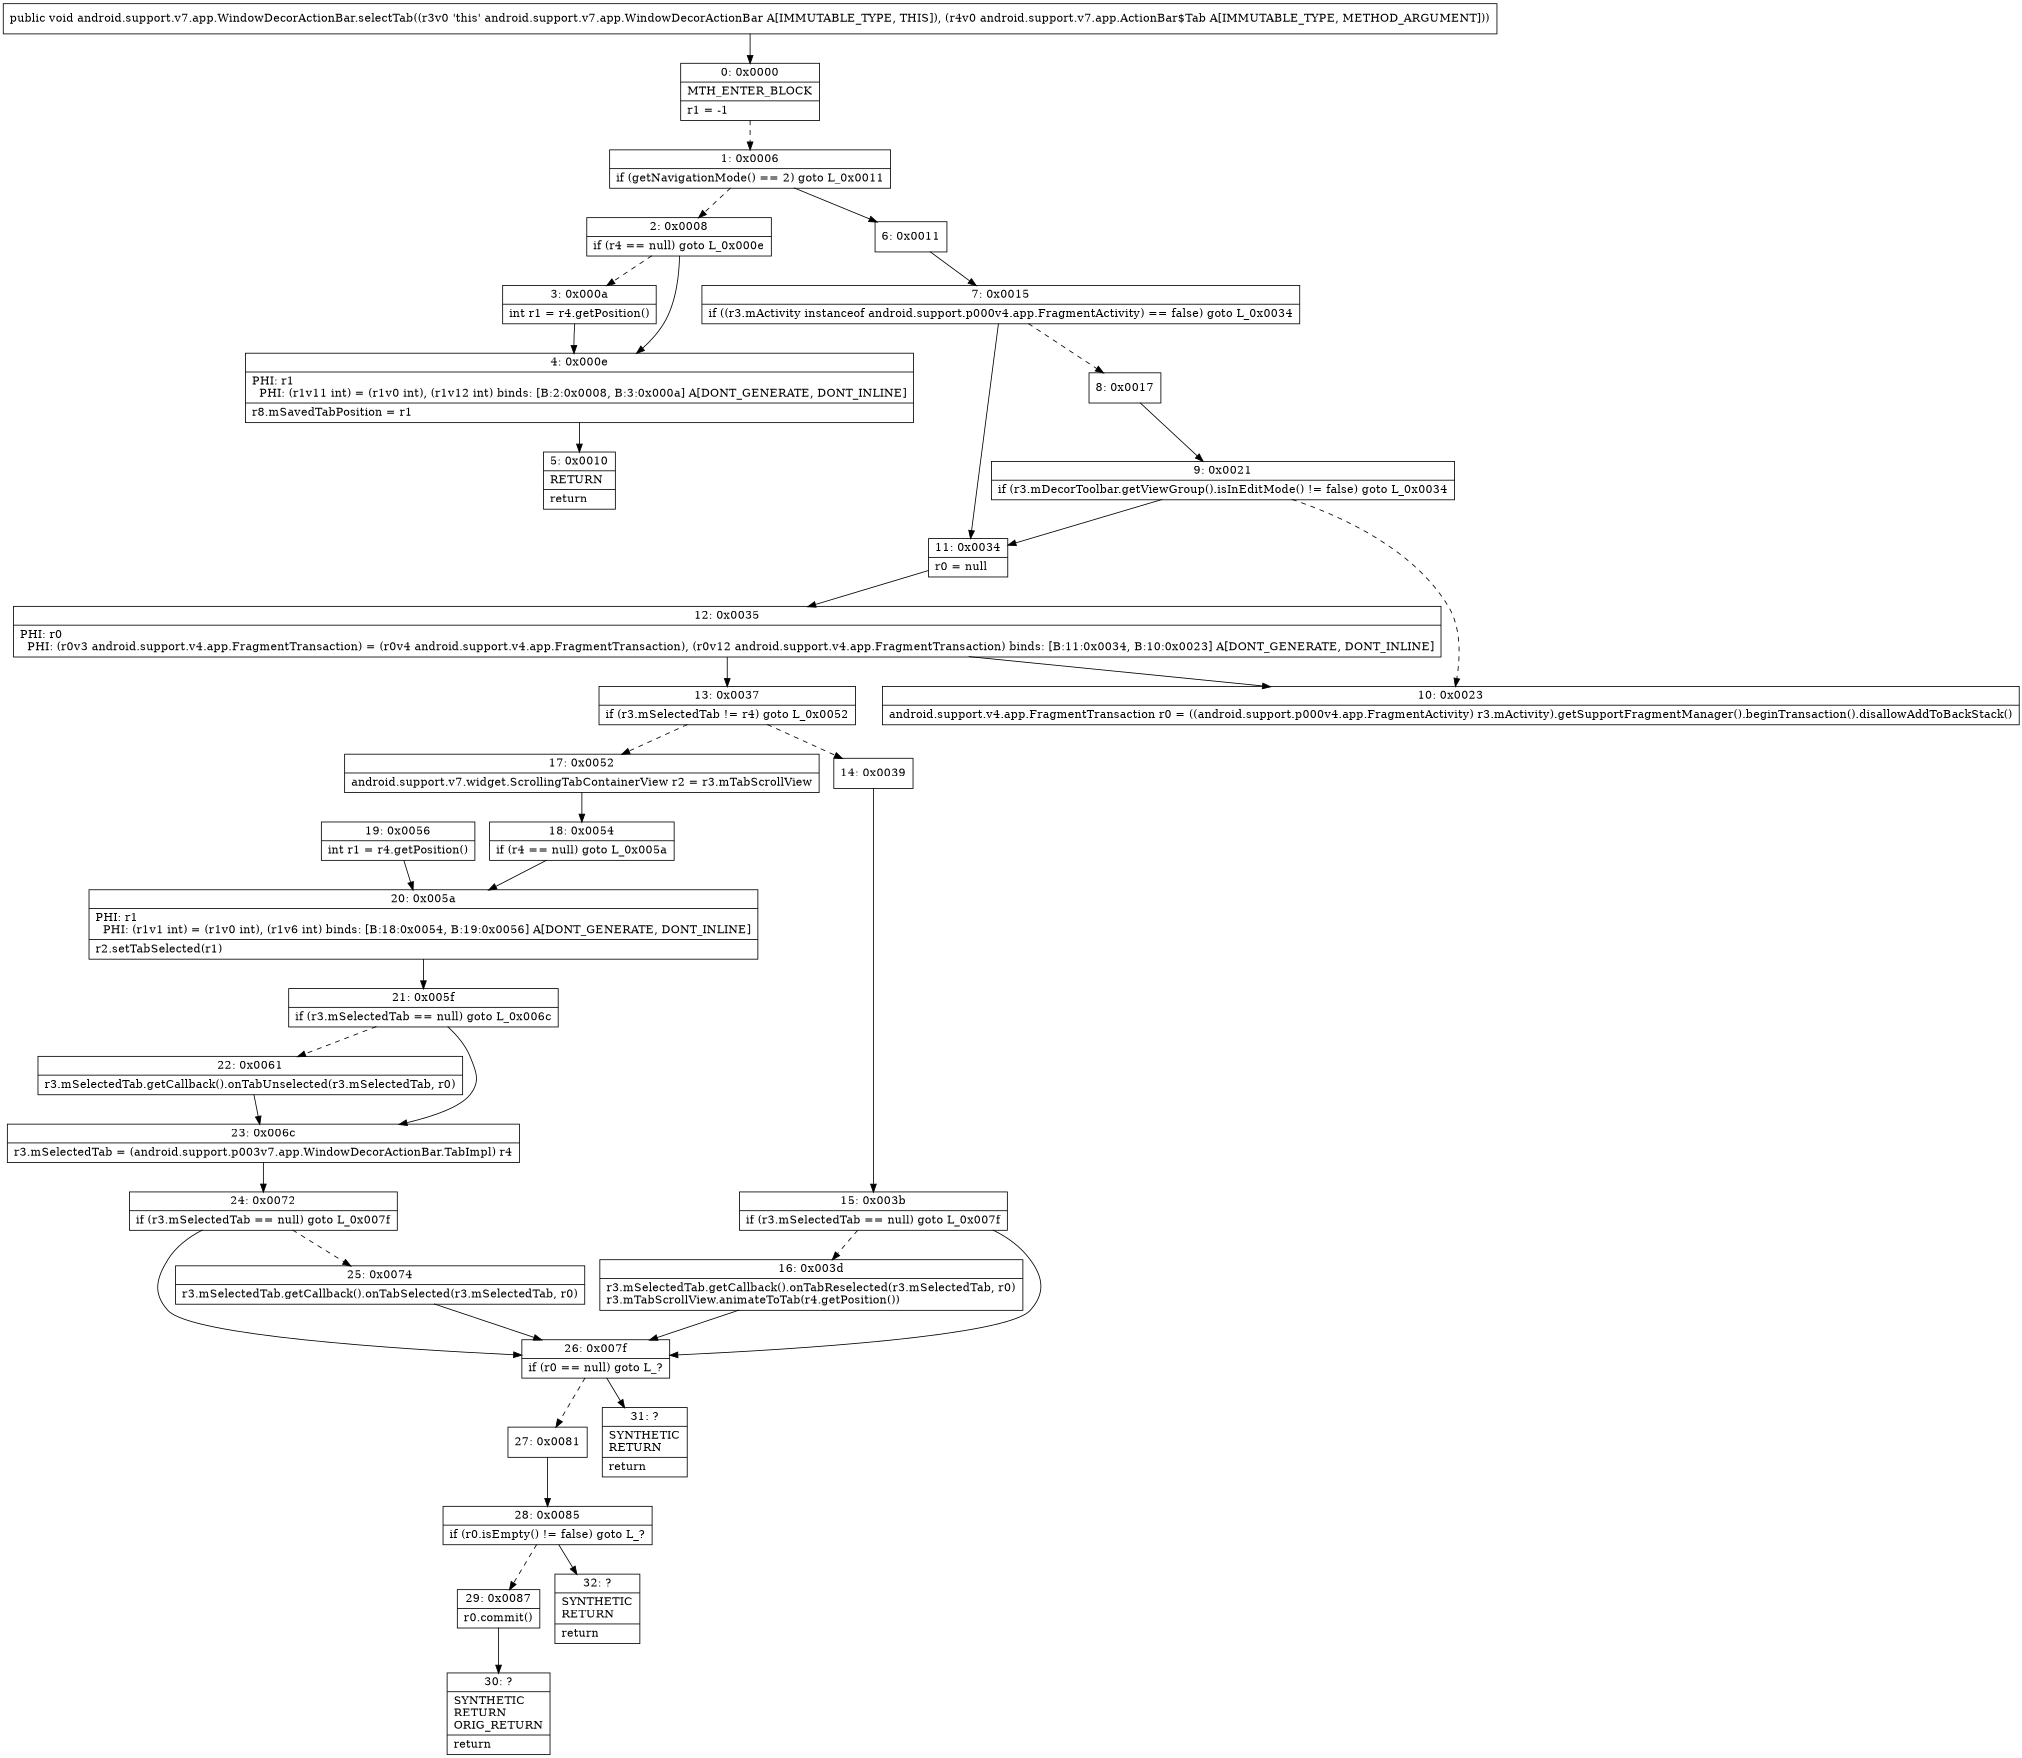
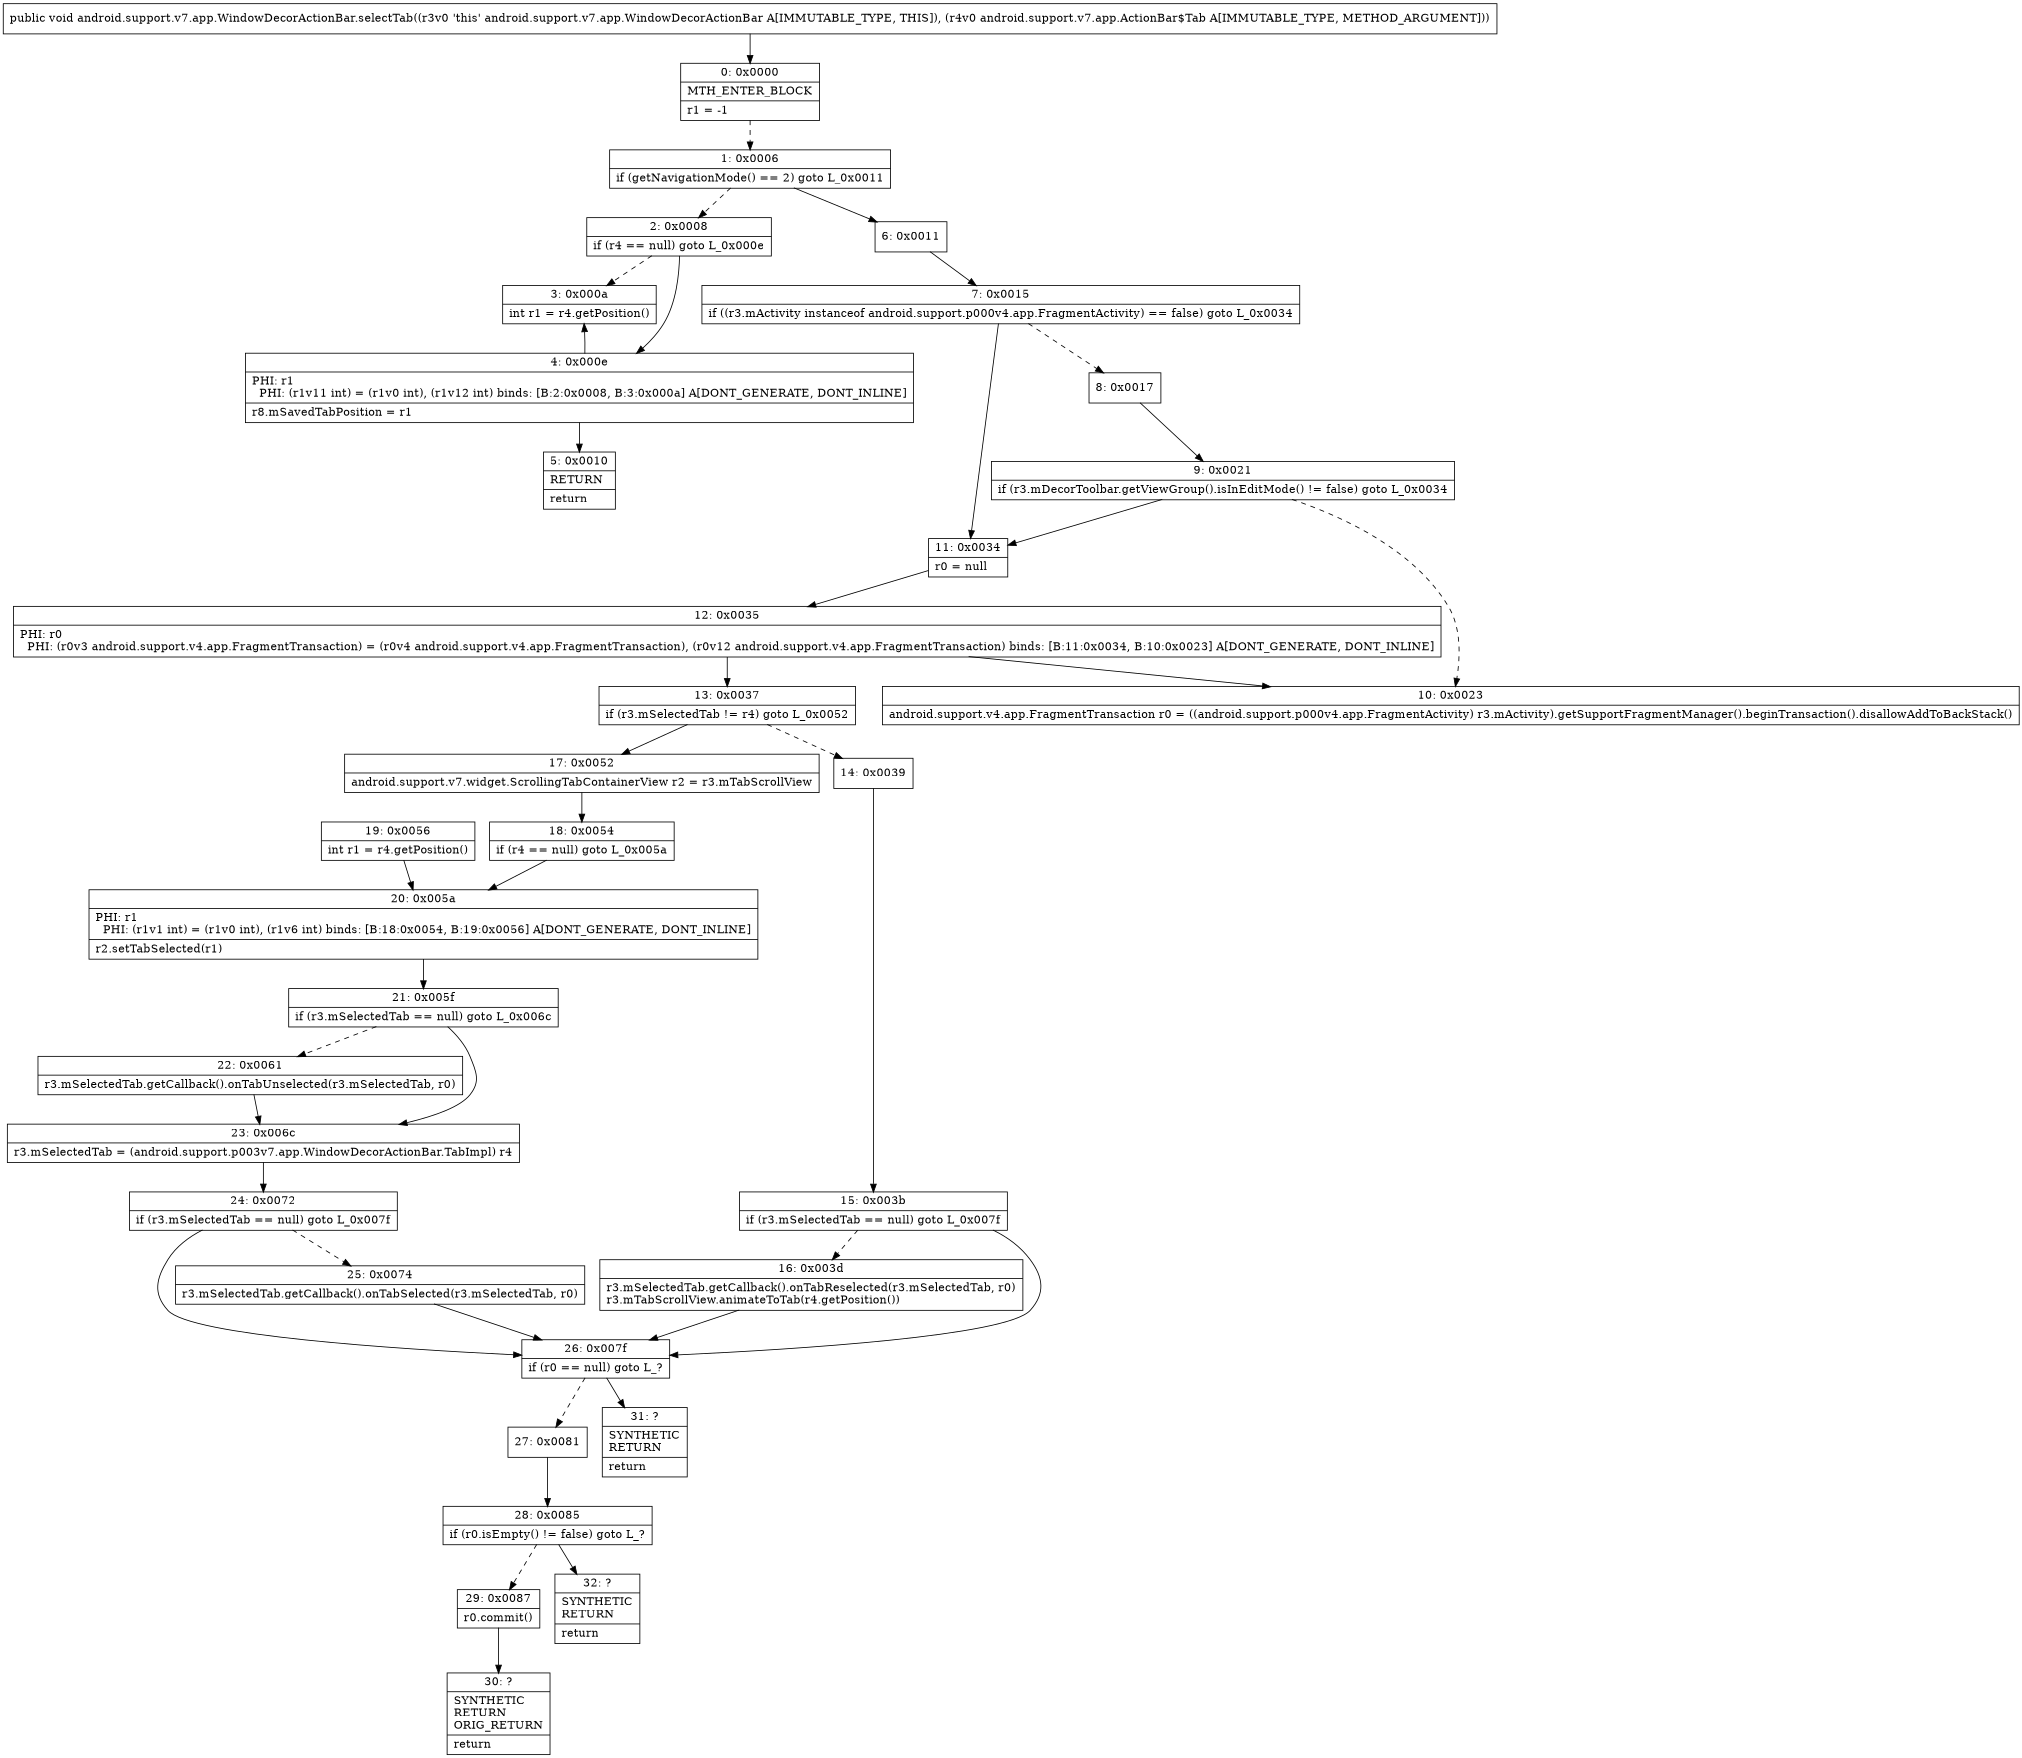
(574, 334) -> (585, 343)
(658, 738) -> (658, 738)
